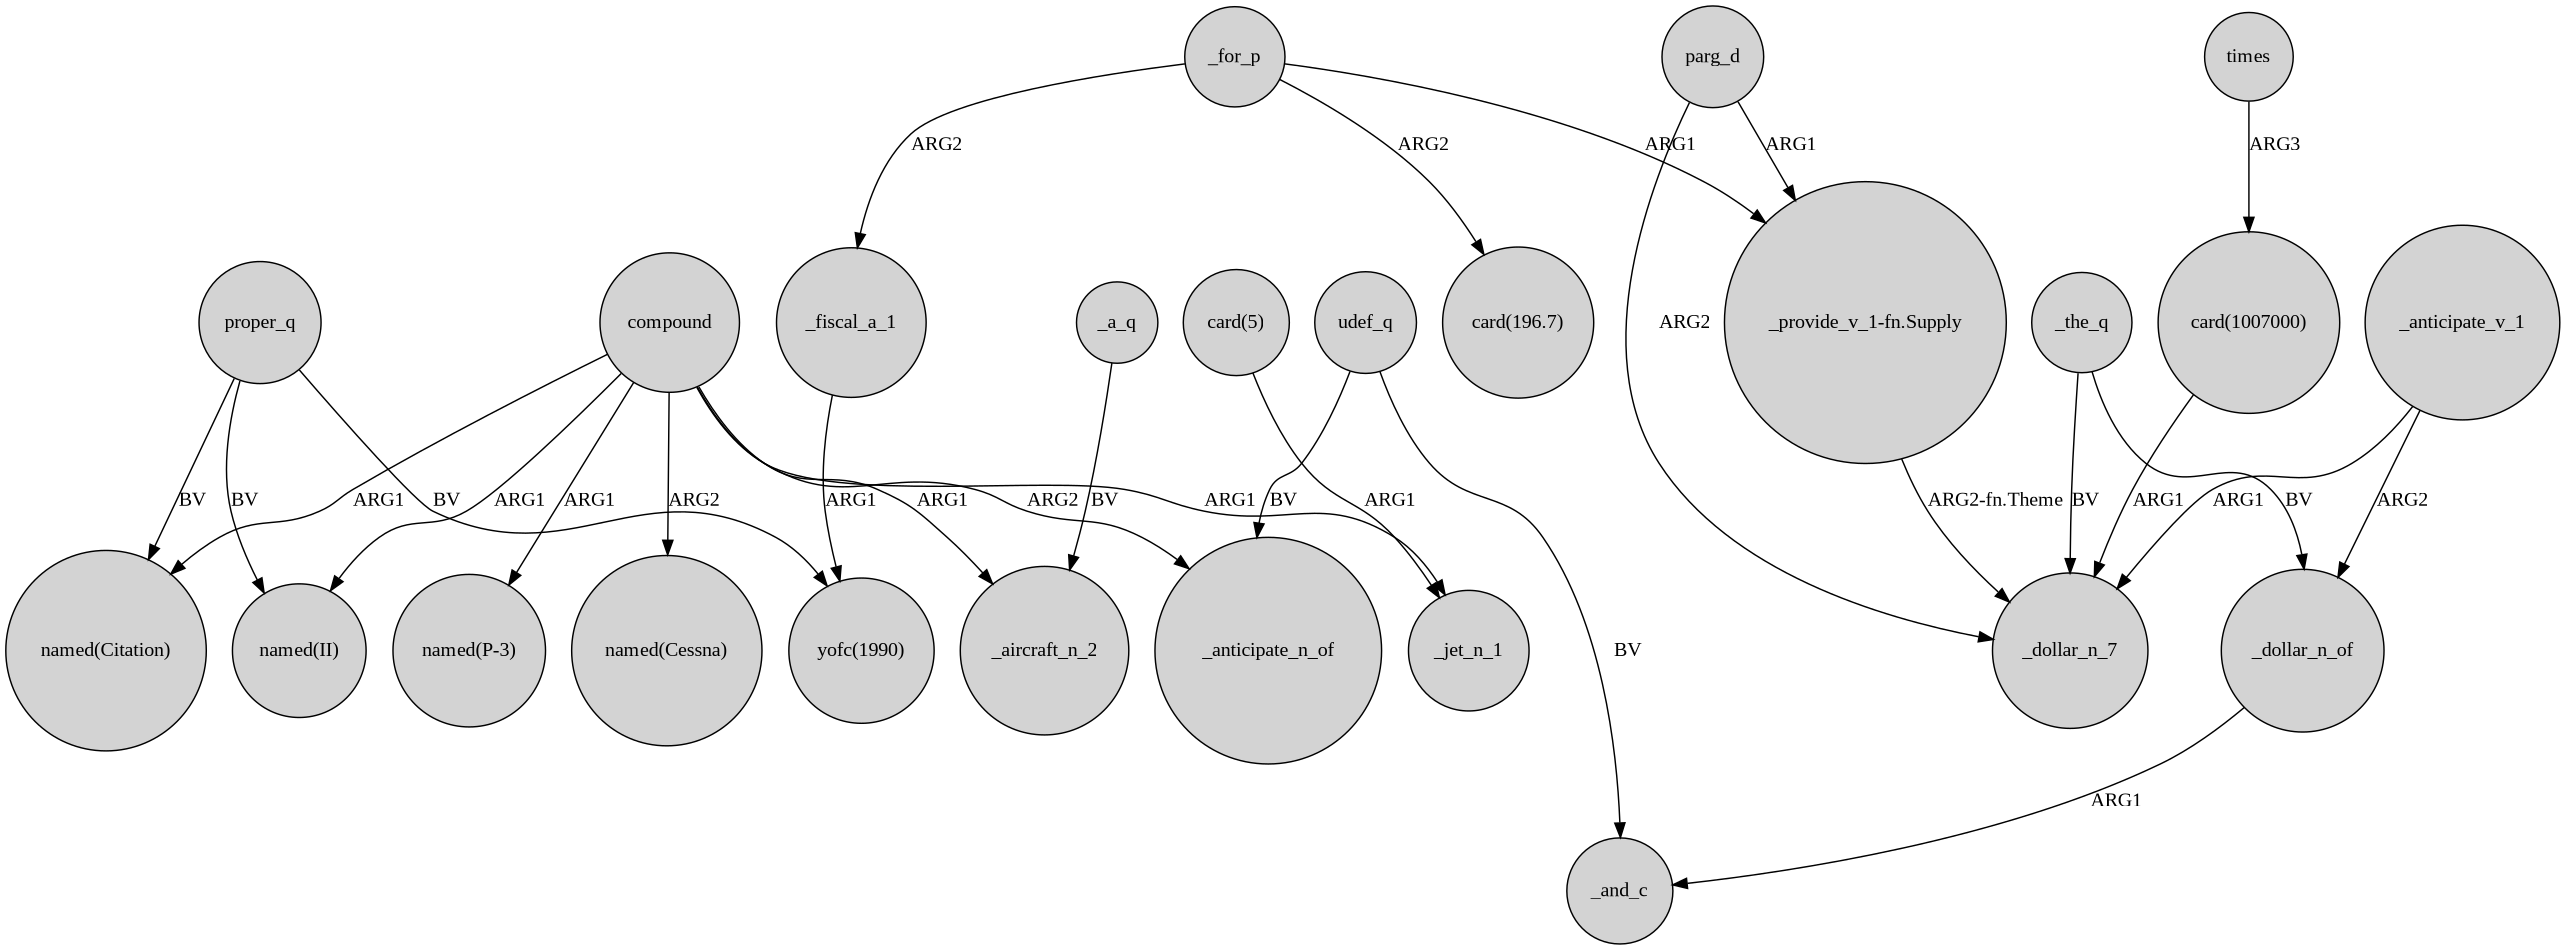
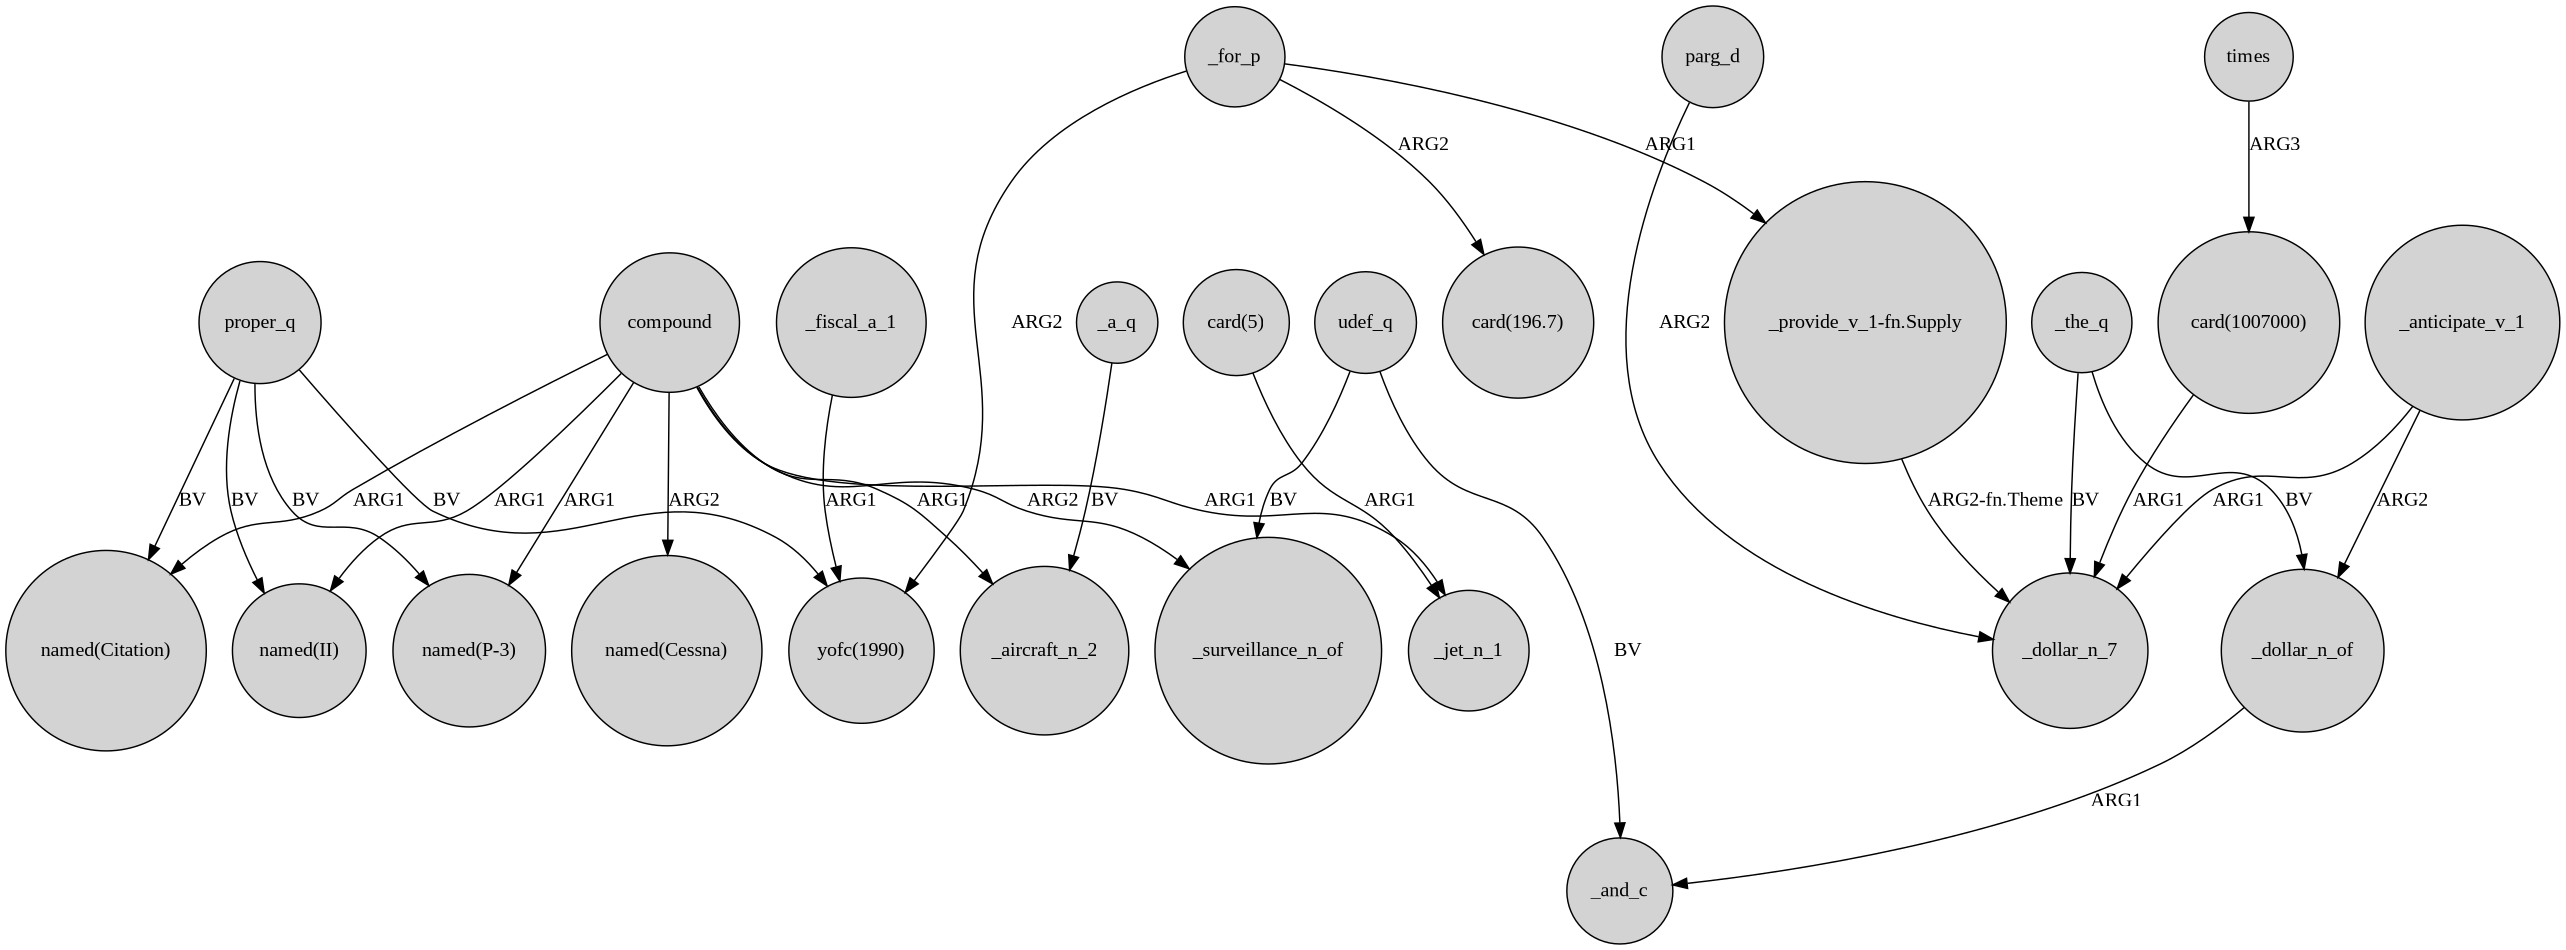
(989, 100) -> (975, 281)
(1763, 145) -> none
none -> (292, 511)
(1268, 651) -> (1268, 651)
